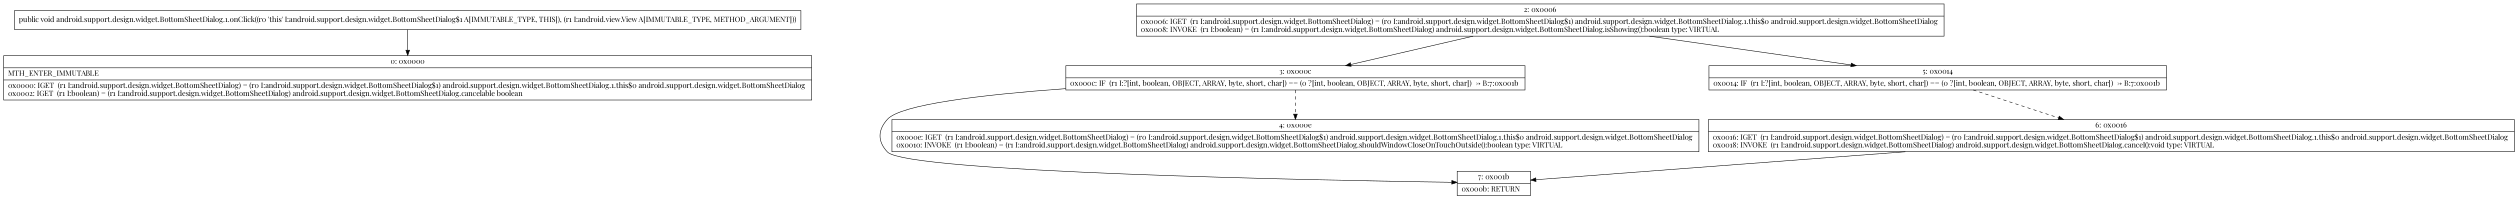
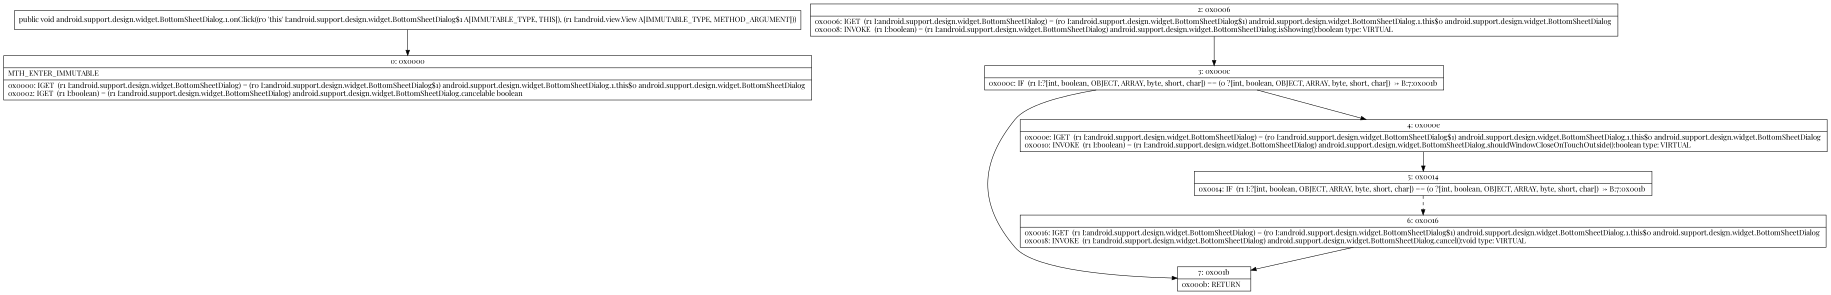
(1750, 51) -> (1423, 159)
(1295, 102) -> (1309, 104)
